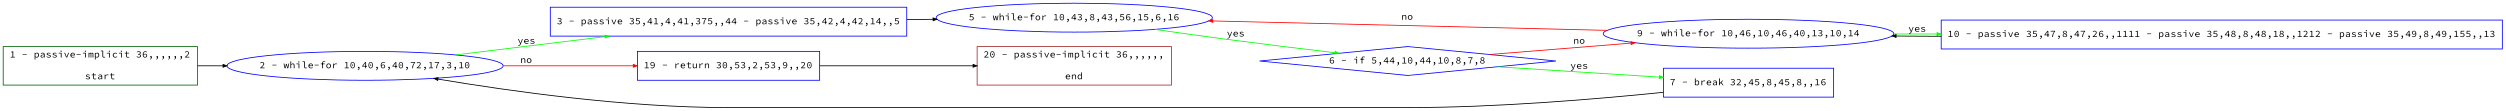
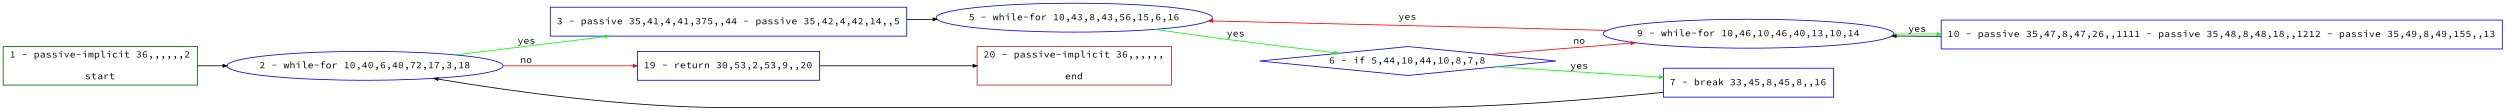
(1408, 17) -> (1408, 17)
(365, 66) -> (365, 66)
(1749, 83) -> (1749, 83)
